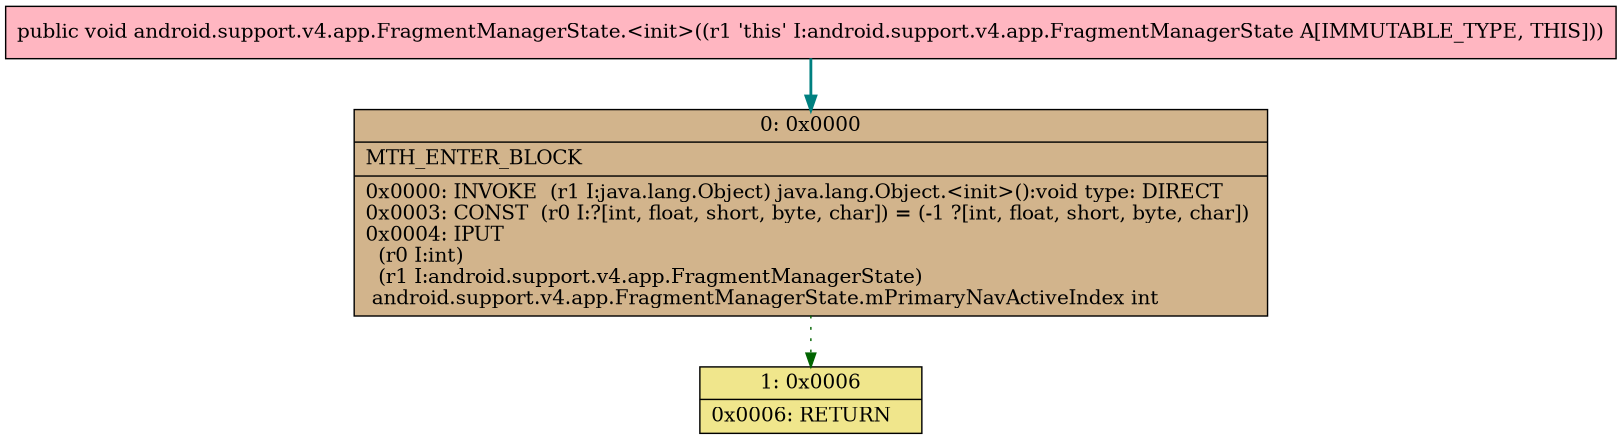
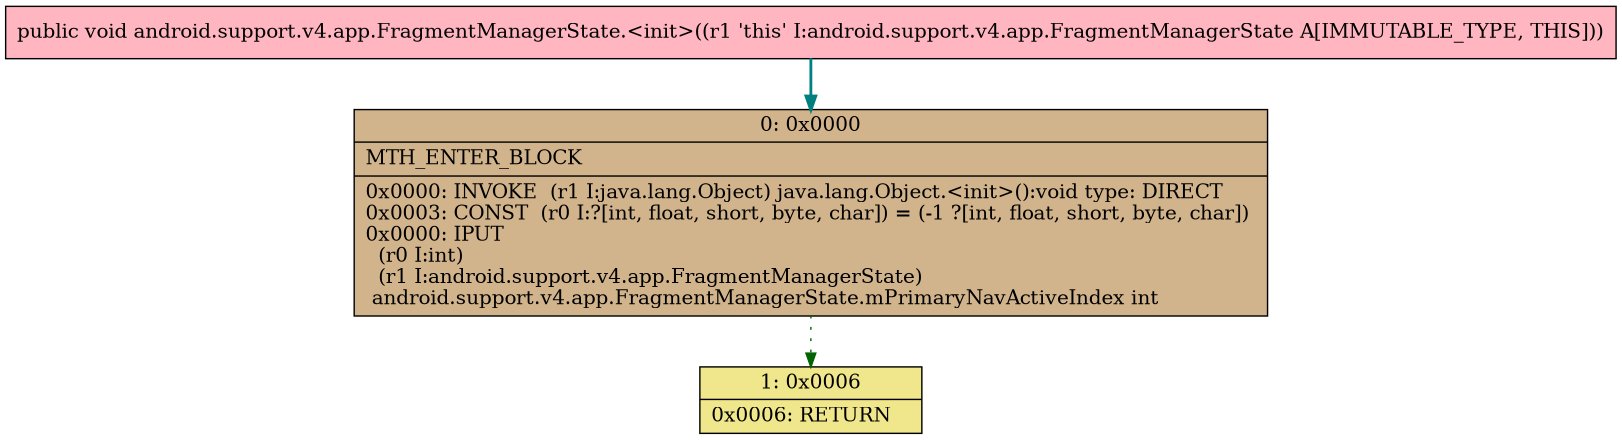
(441, 235) -> (441, 235)
